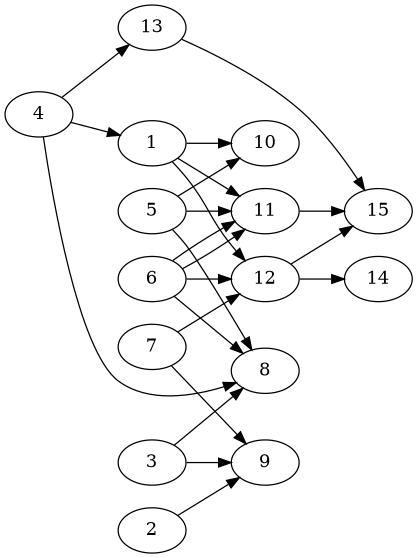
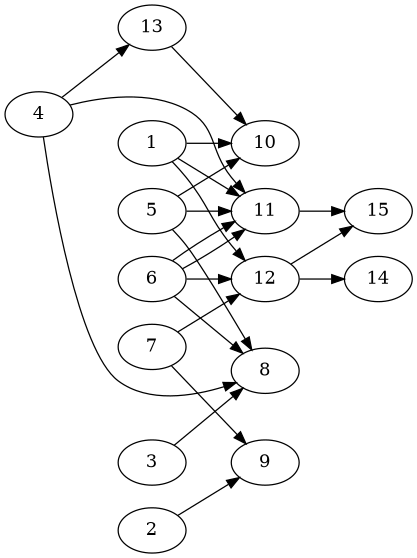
(281, 95) -> (204, 81)
(89, 127) -> (173, 104)
(203, 463) -> none
